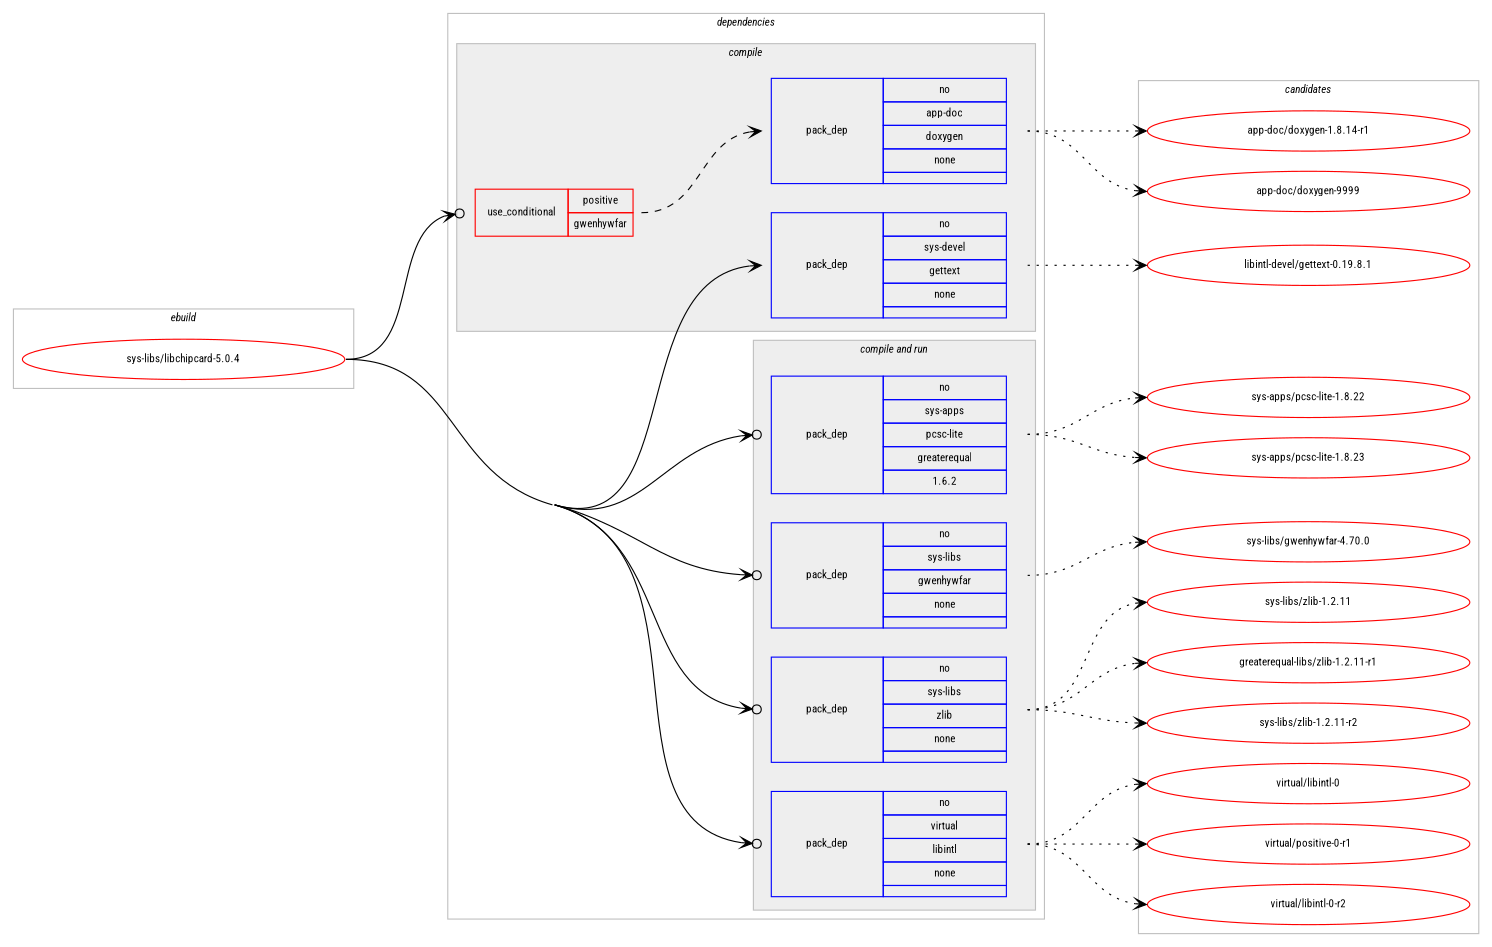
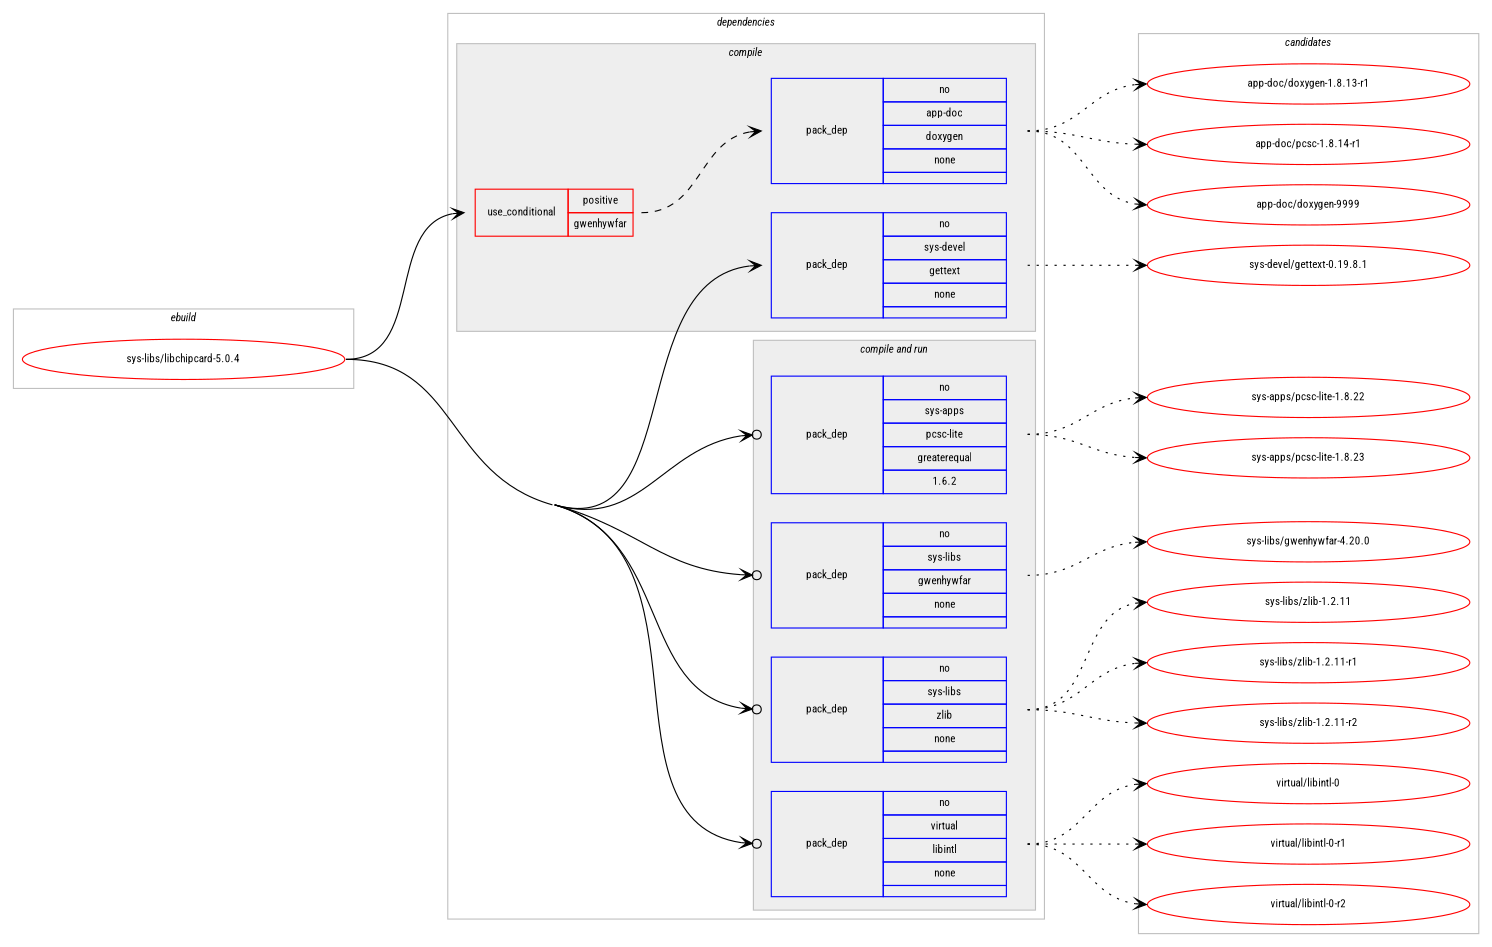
none -> (1309, 84)
(1309, 131) -> (1309, 144)
(1309, 265) -> (1309, 265)
(403, 296) -> (404, 292)
(1309, 542) -> (1309, 542)
(1309, 663) -> (1309, 663)
(1309, 844) -> (1309, 844)
